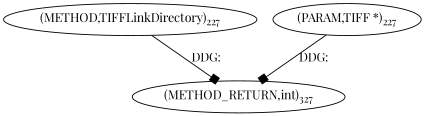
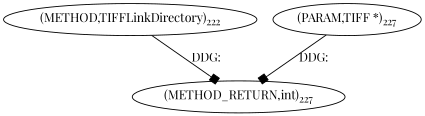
(213, 18) -> (213, 18)
(306, 96) -> (306, 96)
